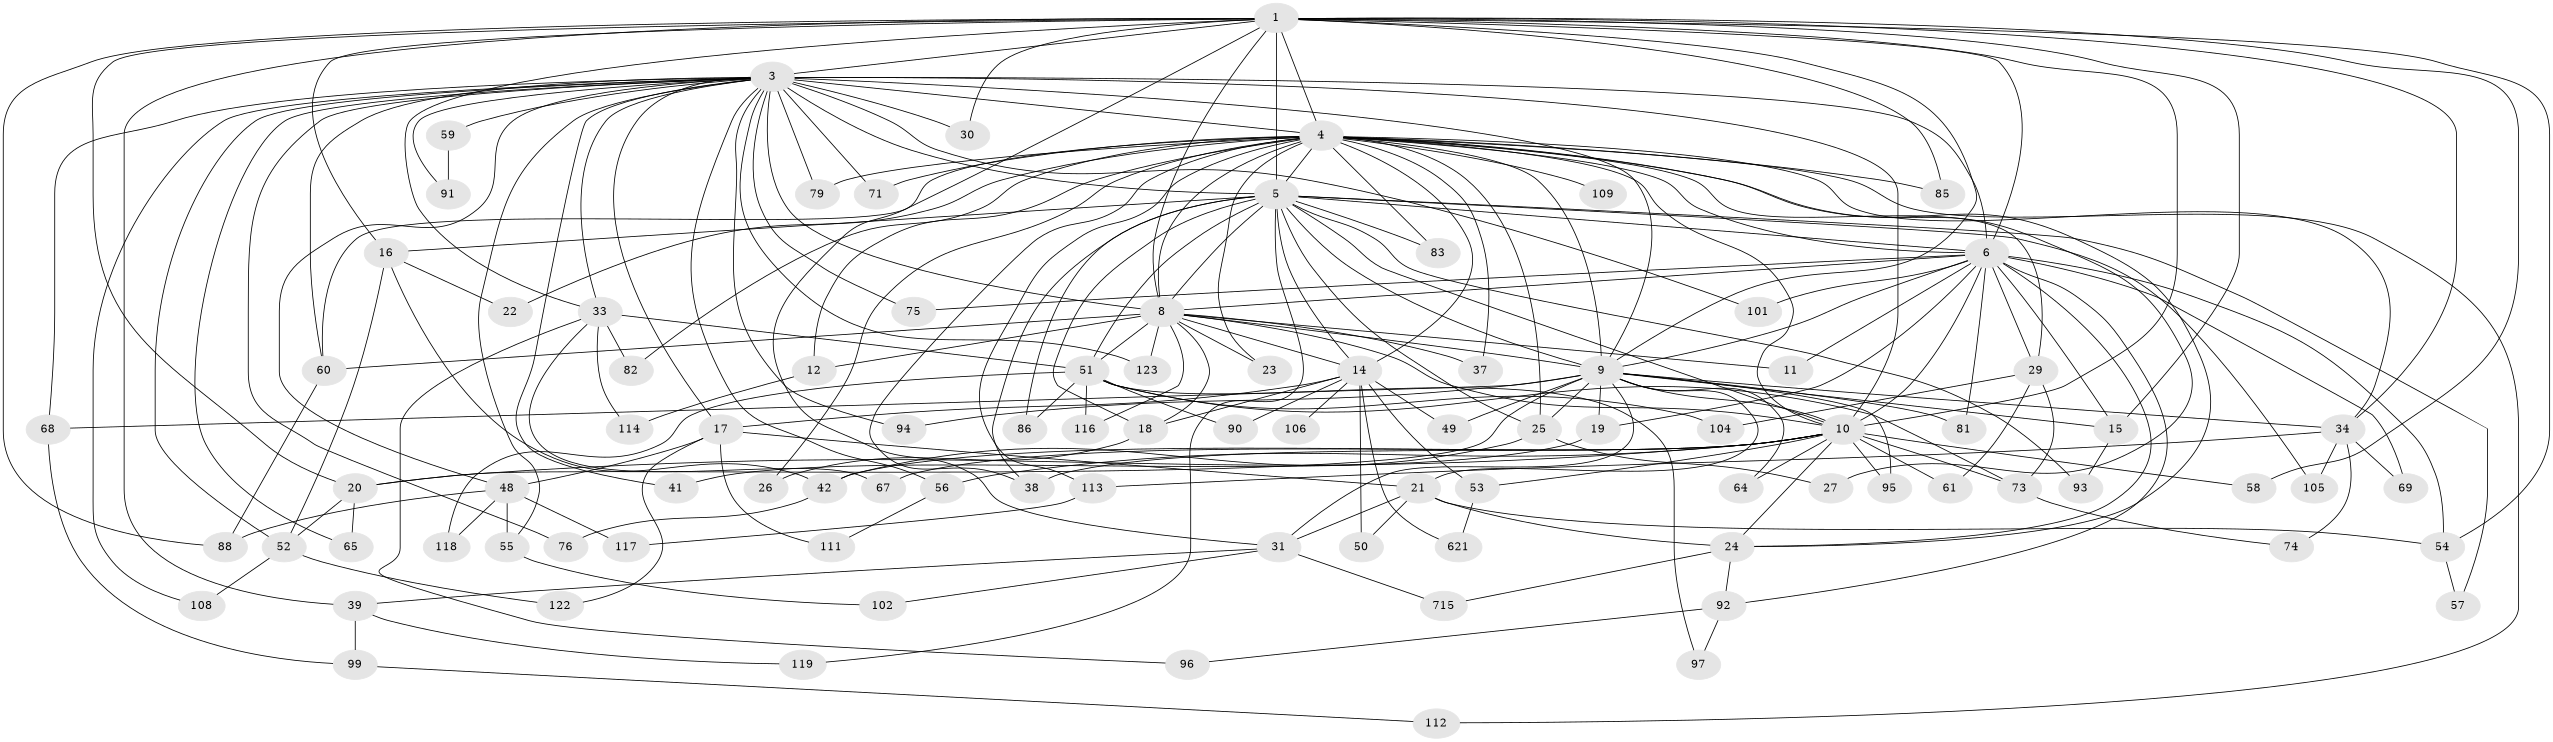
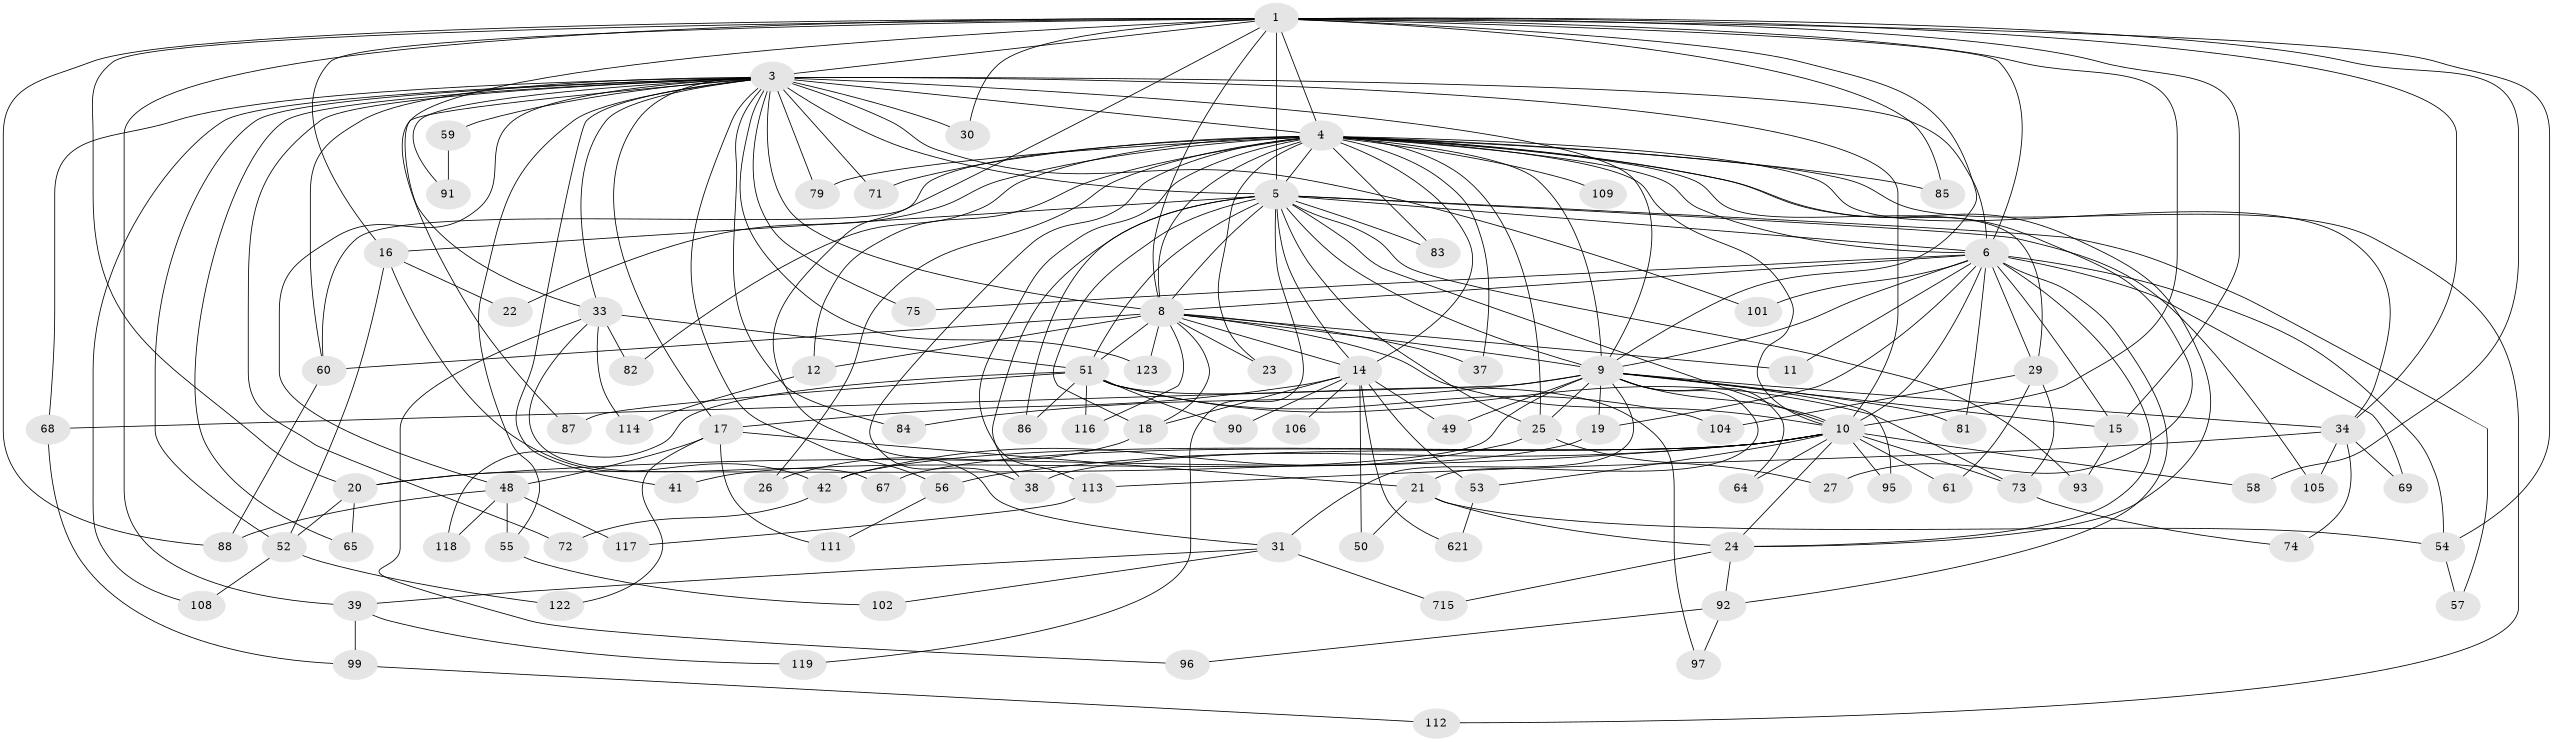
none -> (569, 430)
(904, 430) -> (904, 430)
(1349, 518) -> none
(566, 547) -> (566, 547)
